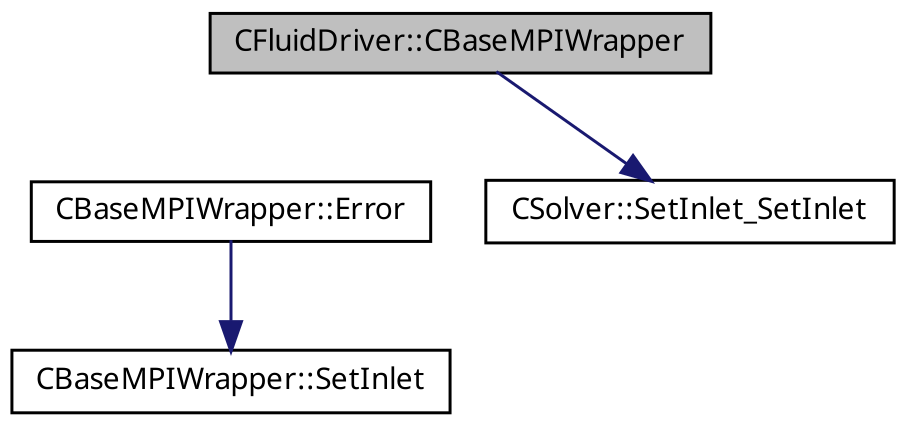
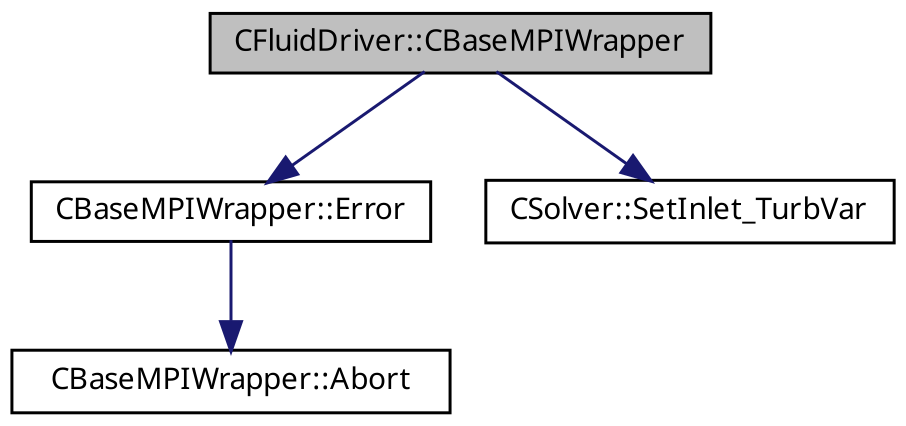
none -> (358, 119)
(690, 212) -> (690, 212)
(231, 382) -> (231, 382)
